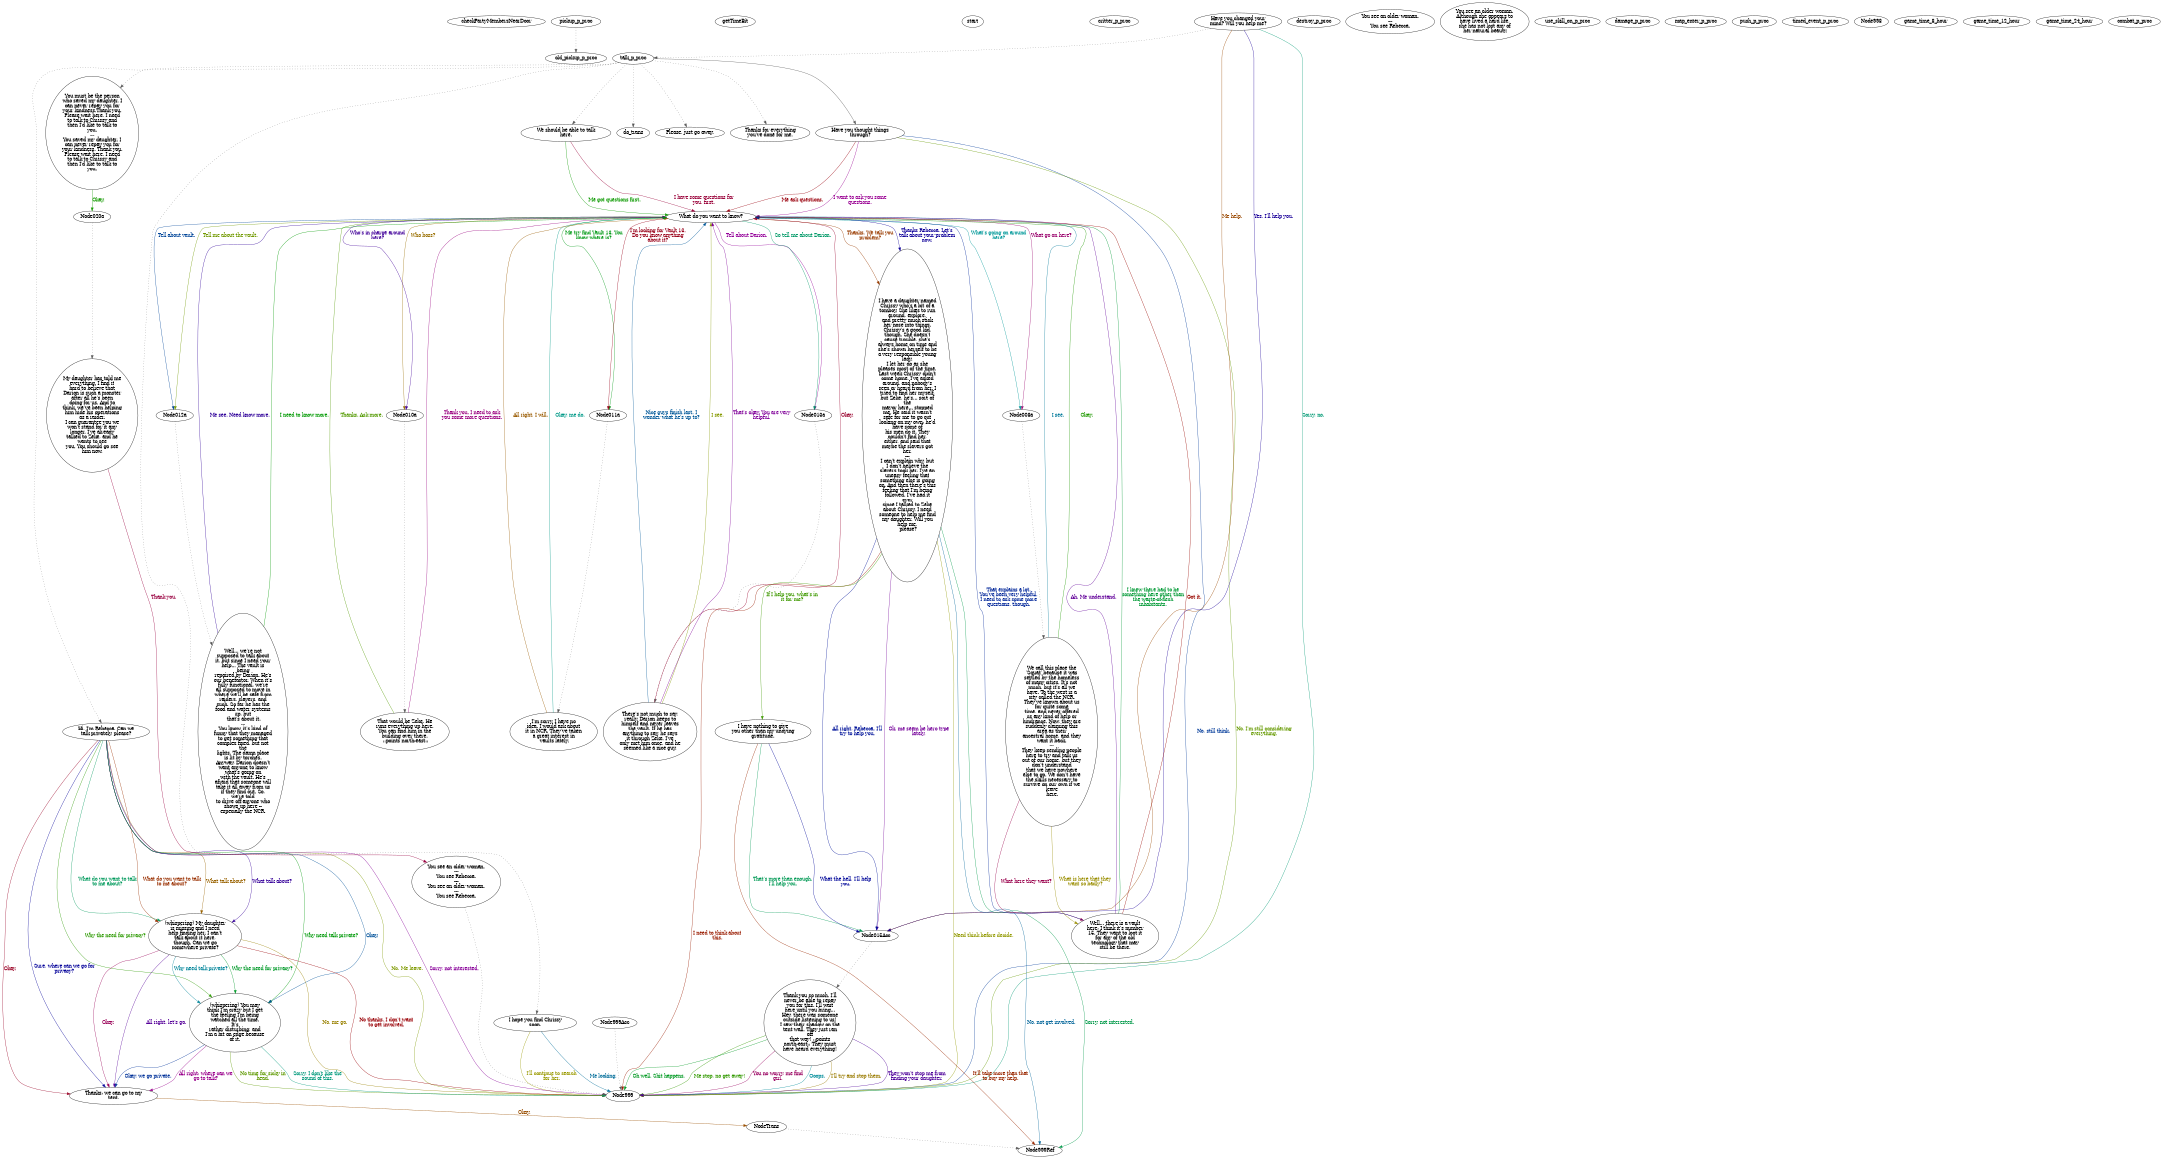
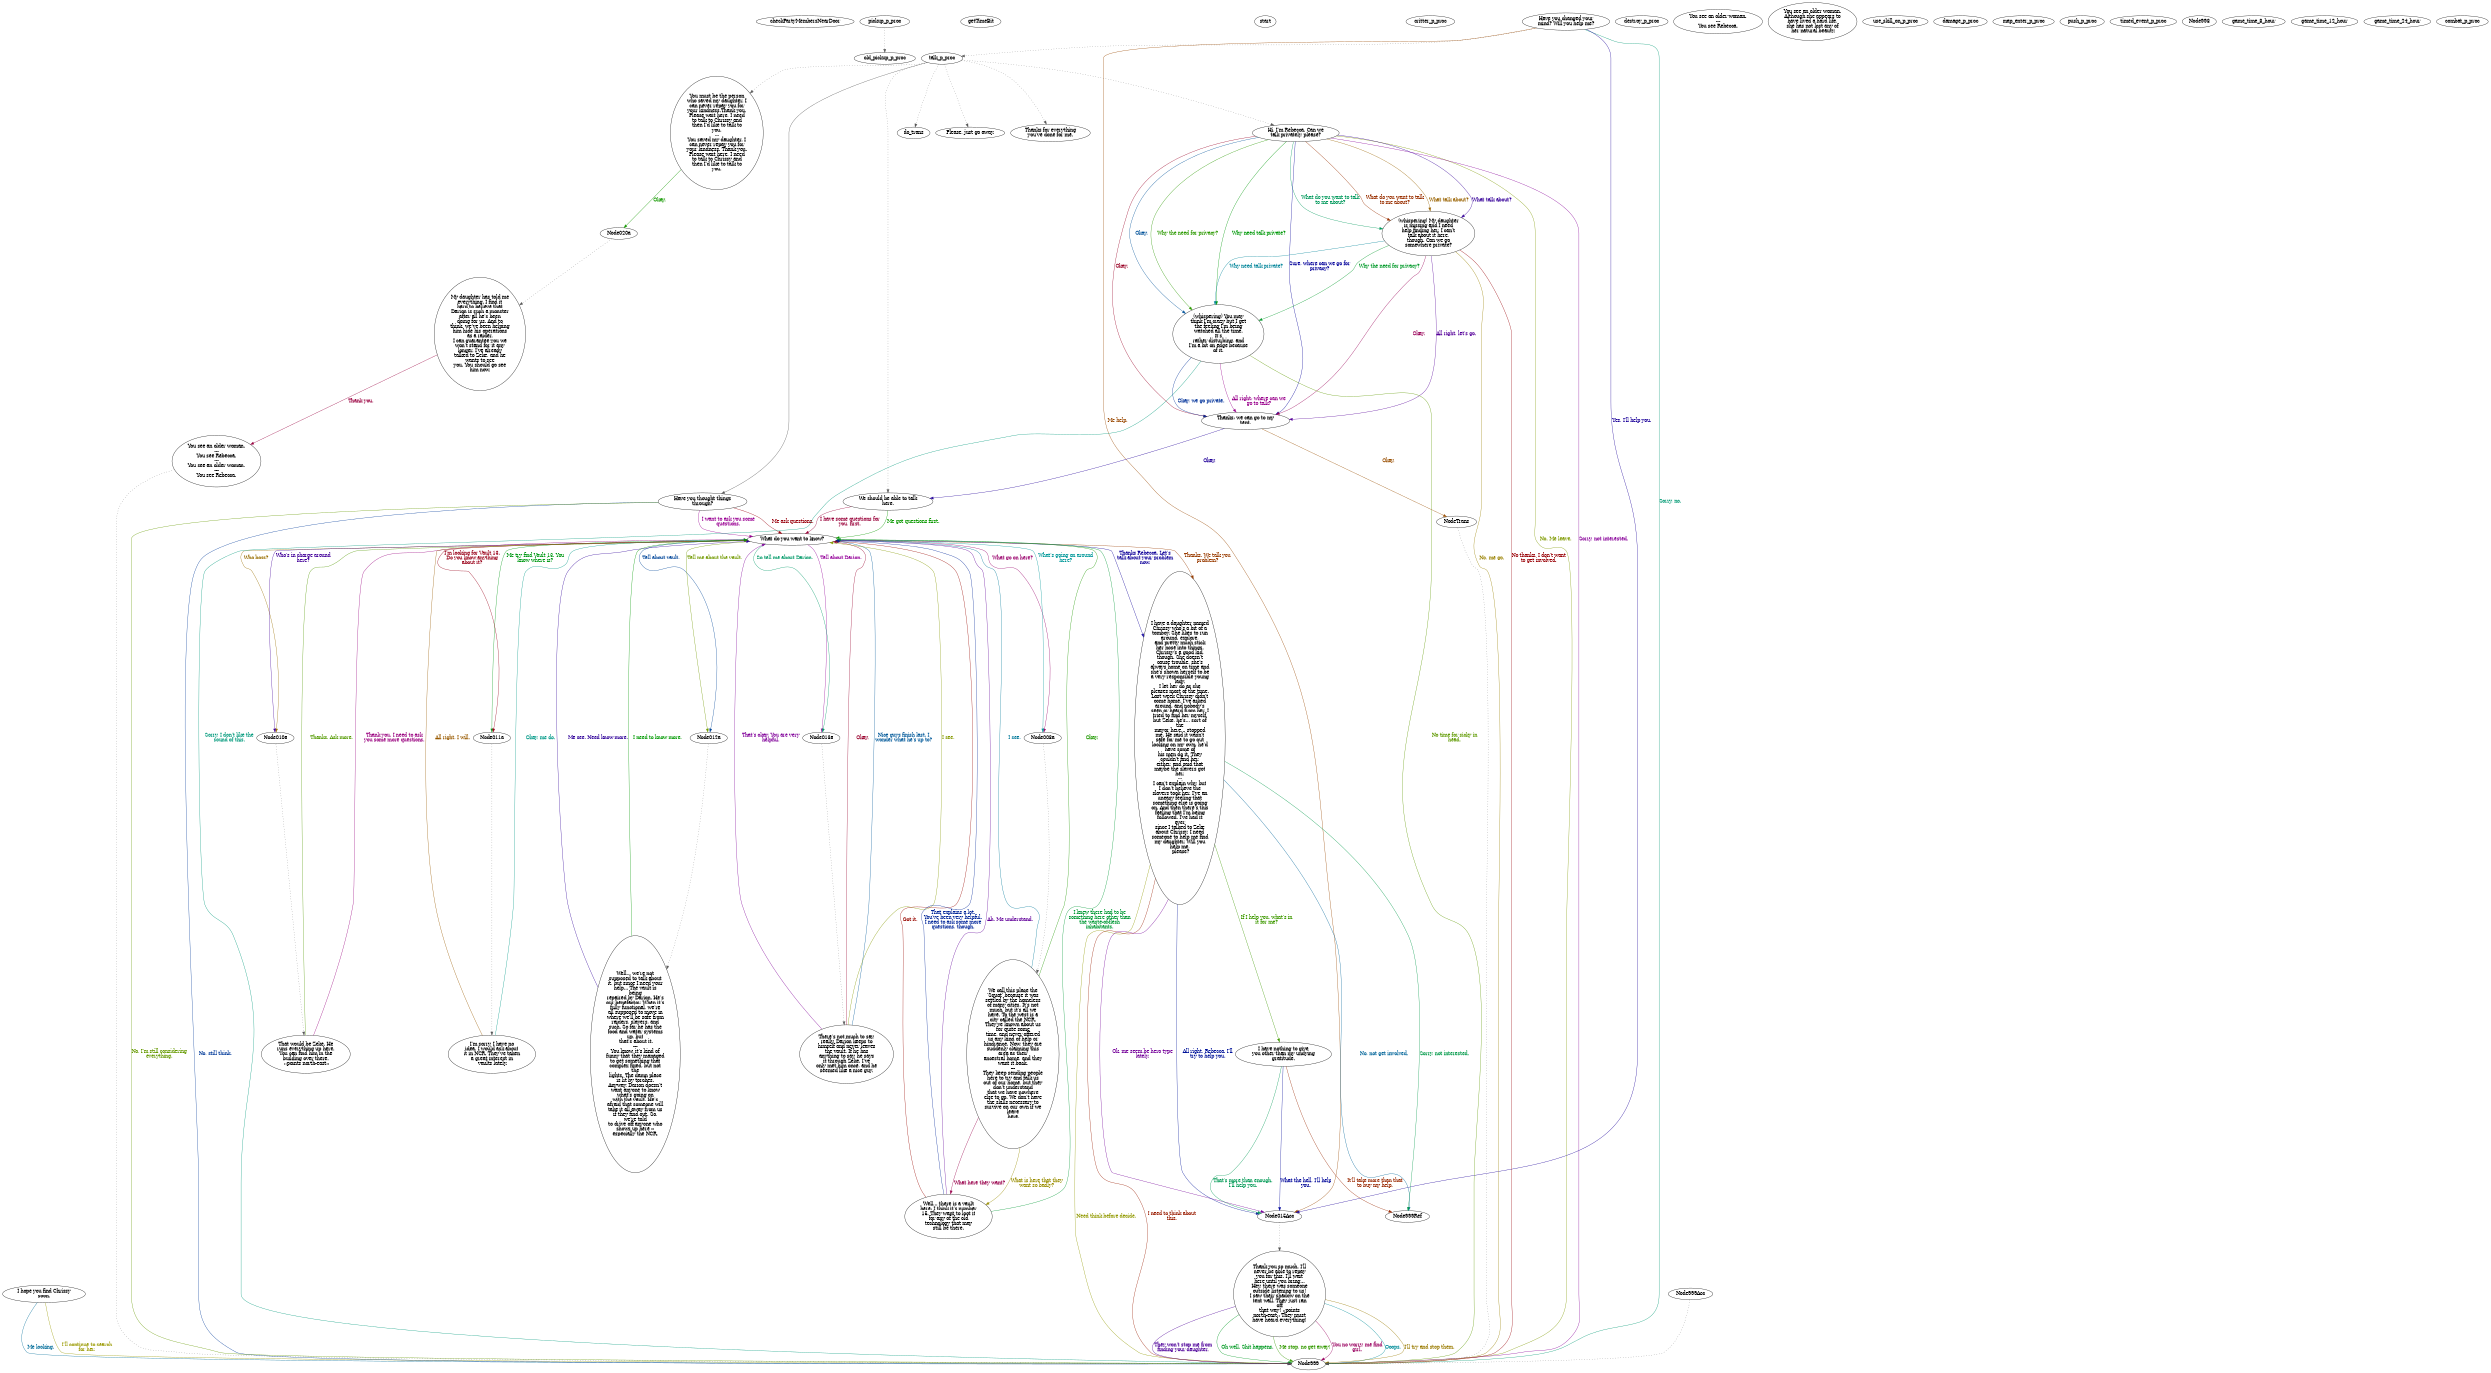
none -> (1081, 472)
(143, 533) -> none
(901, 1138) -> (1486, 1014)
